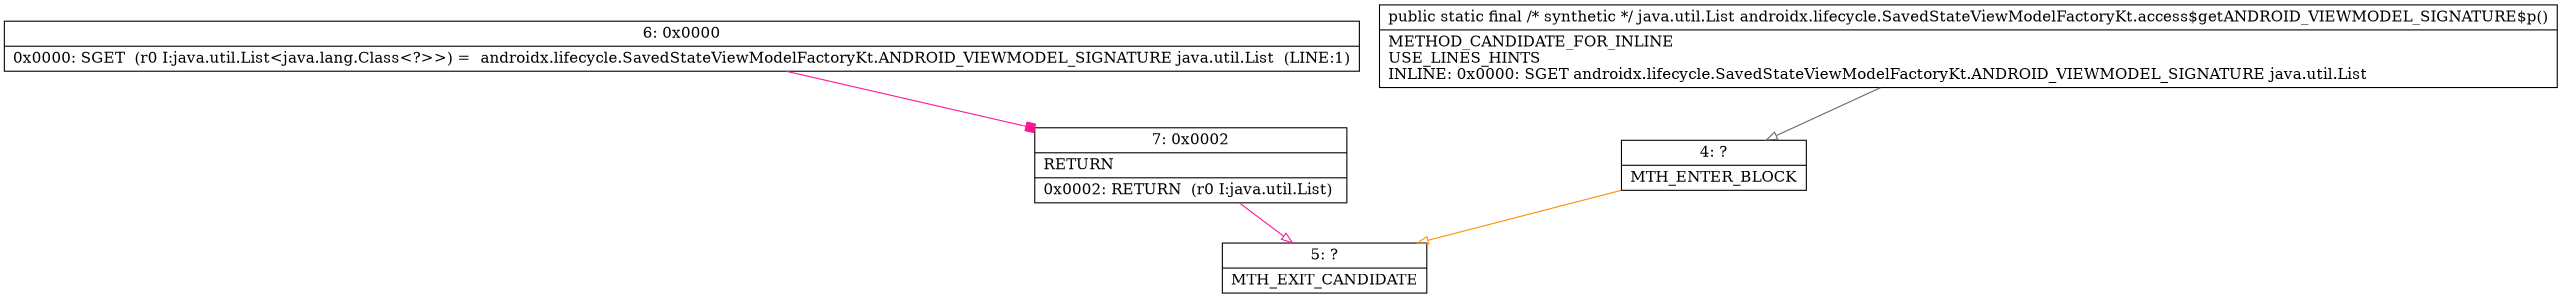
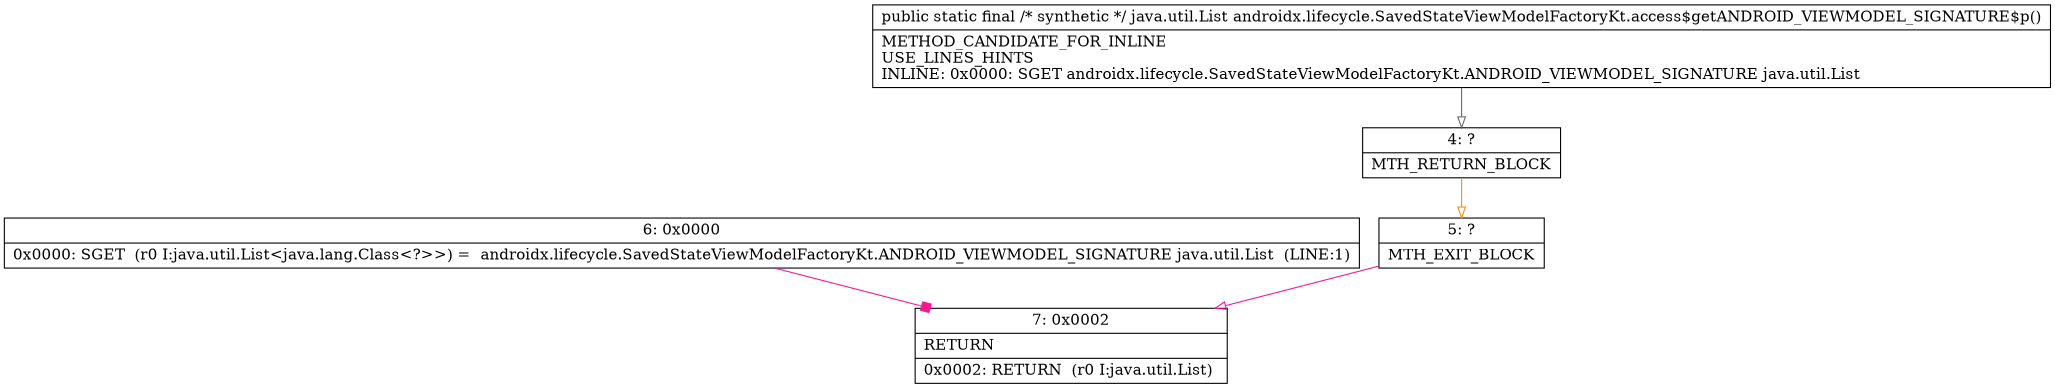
(1714, 177) -> (1462, 165)
(1262, 220) -> (1302, 286)
(1325, 280) -> (1462, 255)
